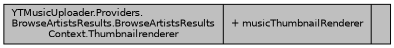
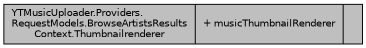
(114, 24) -> (100, 24)
